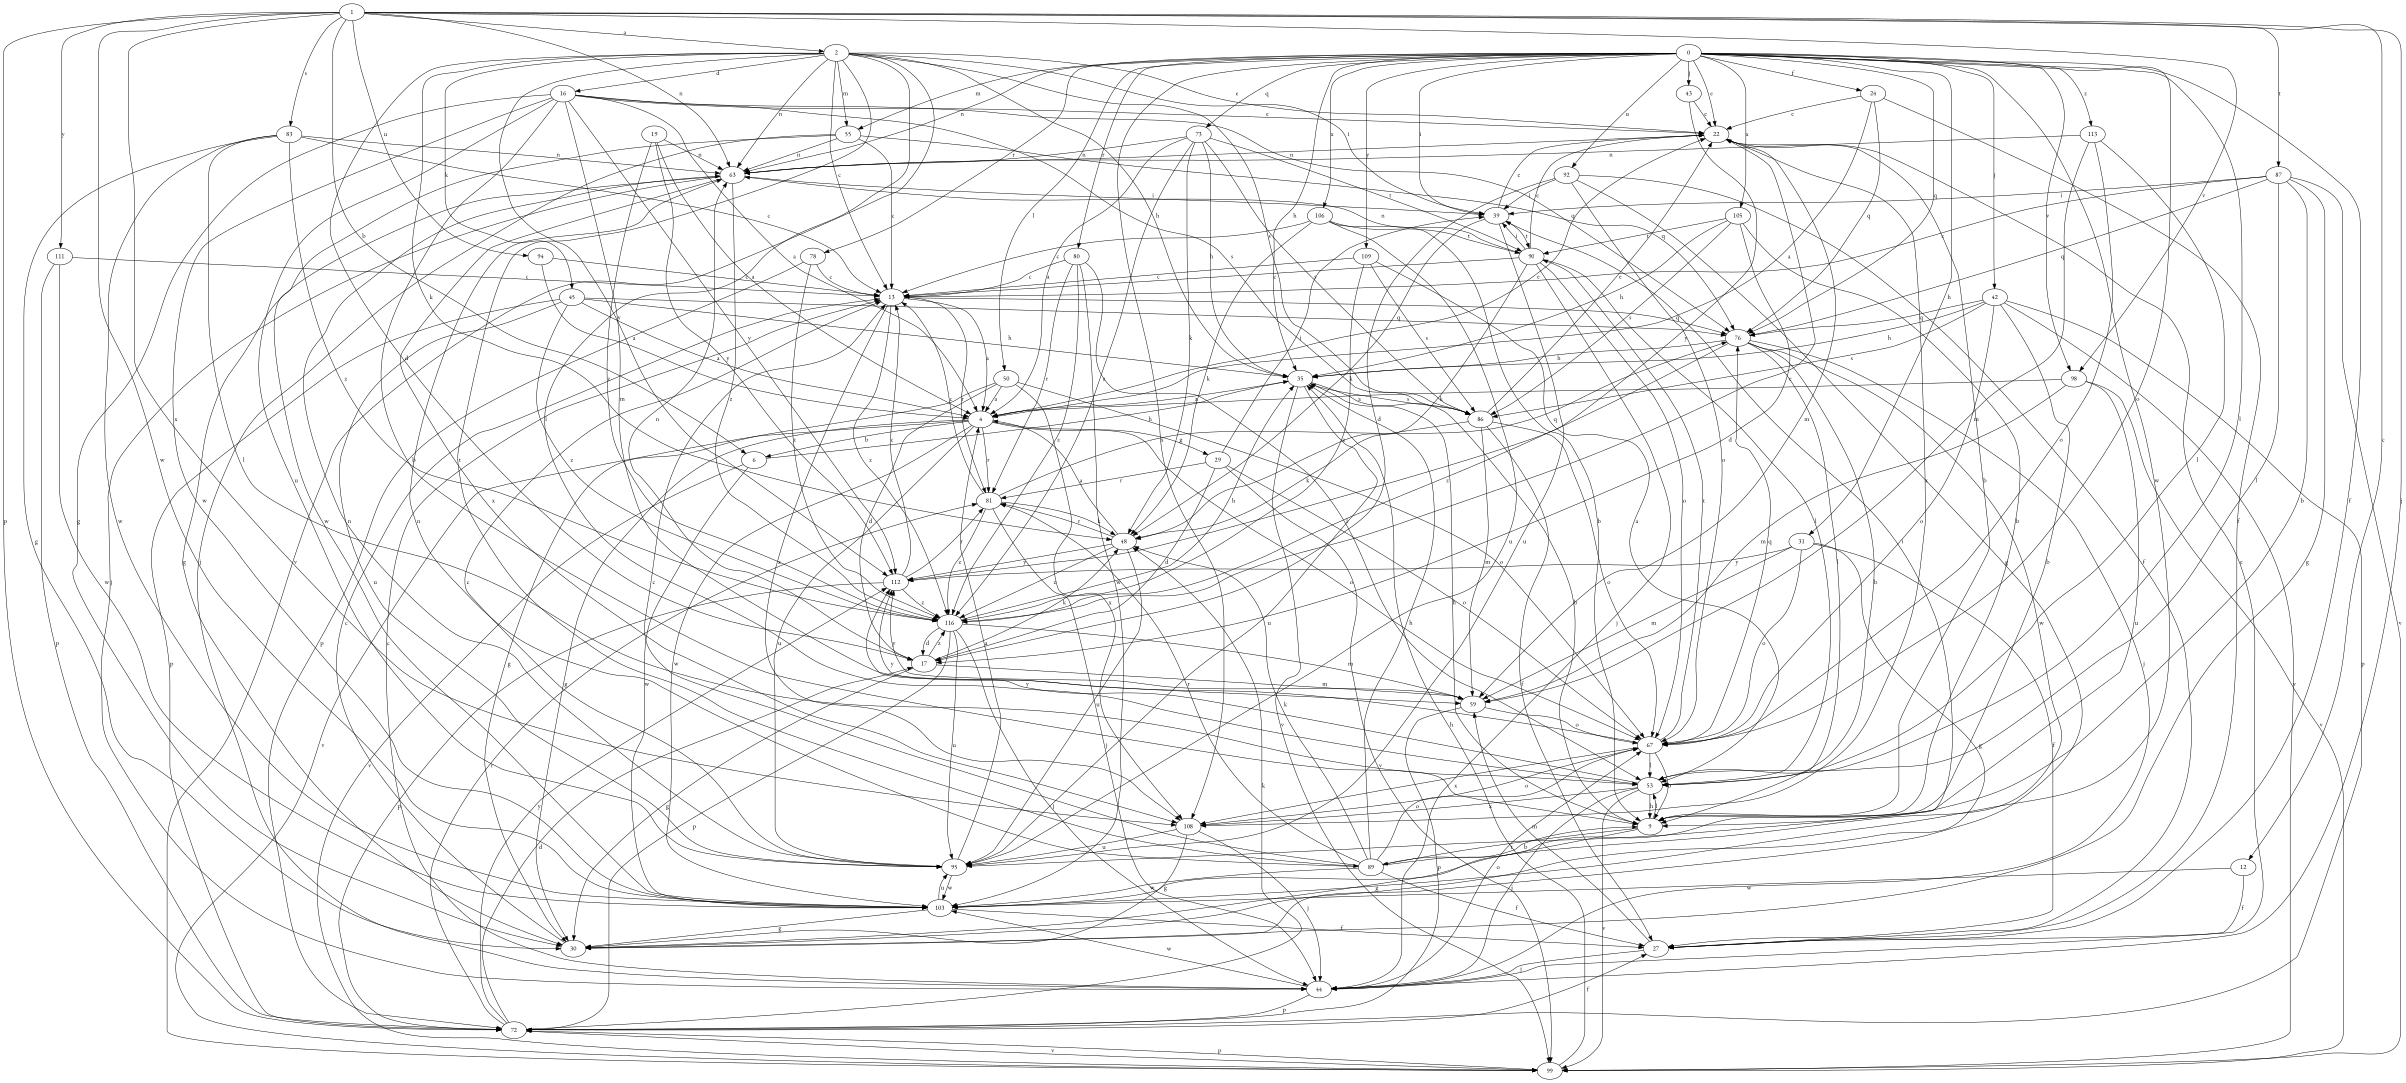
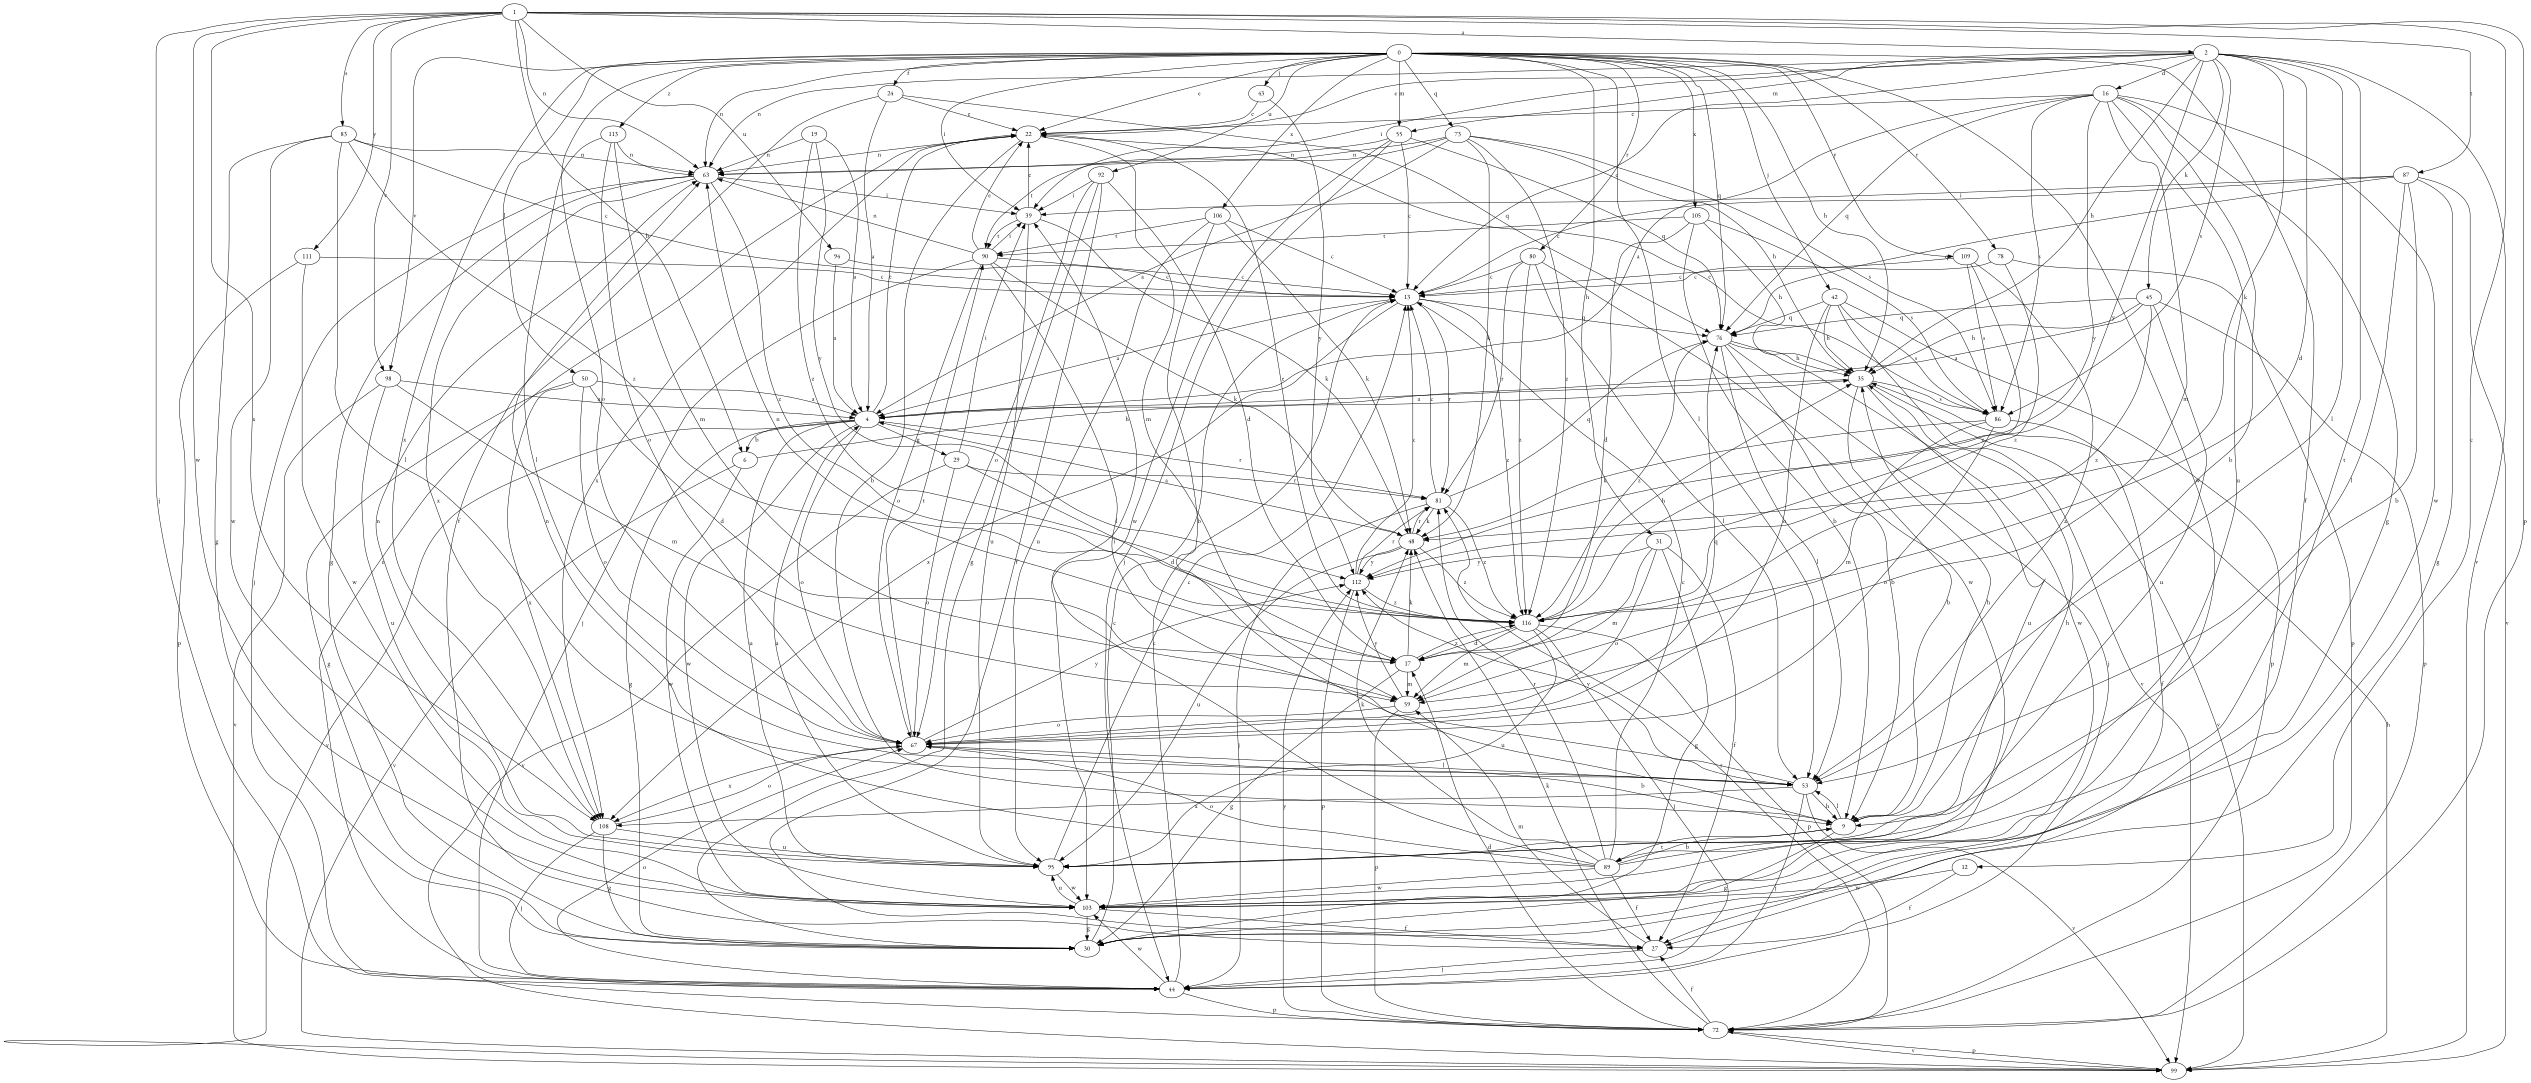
(1997, 683) -> none
